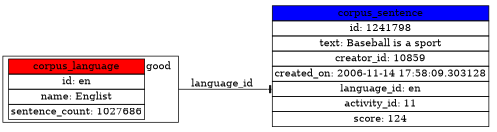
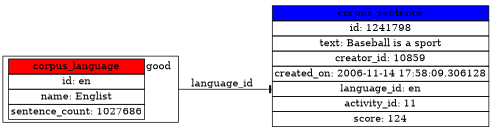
(381, 73) -> (381, 73)
